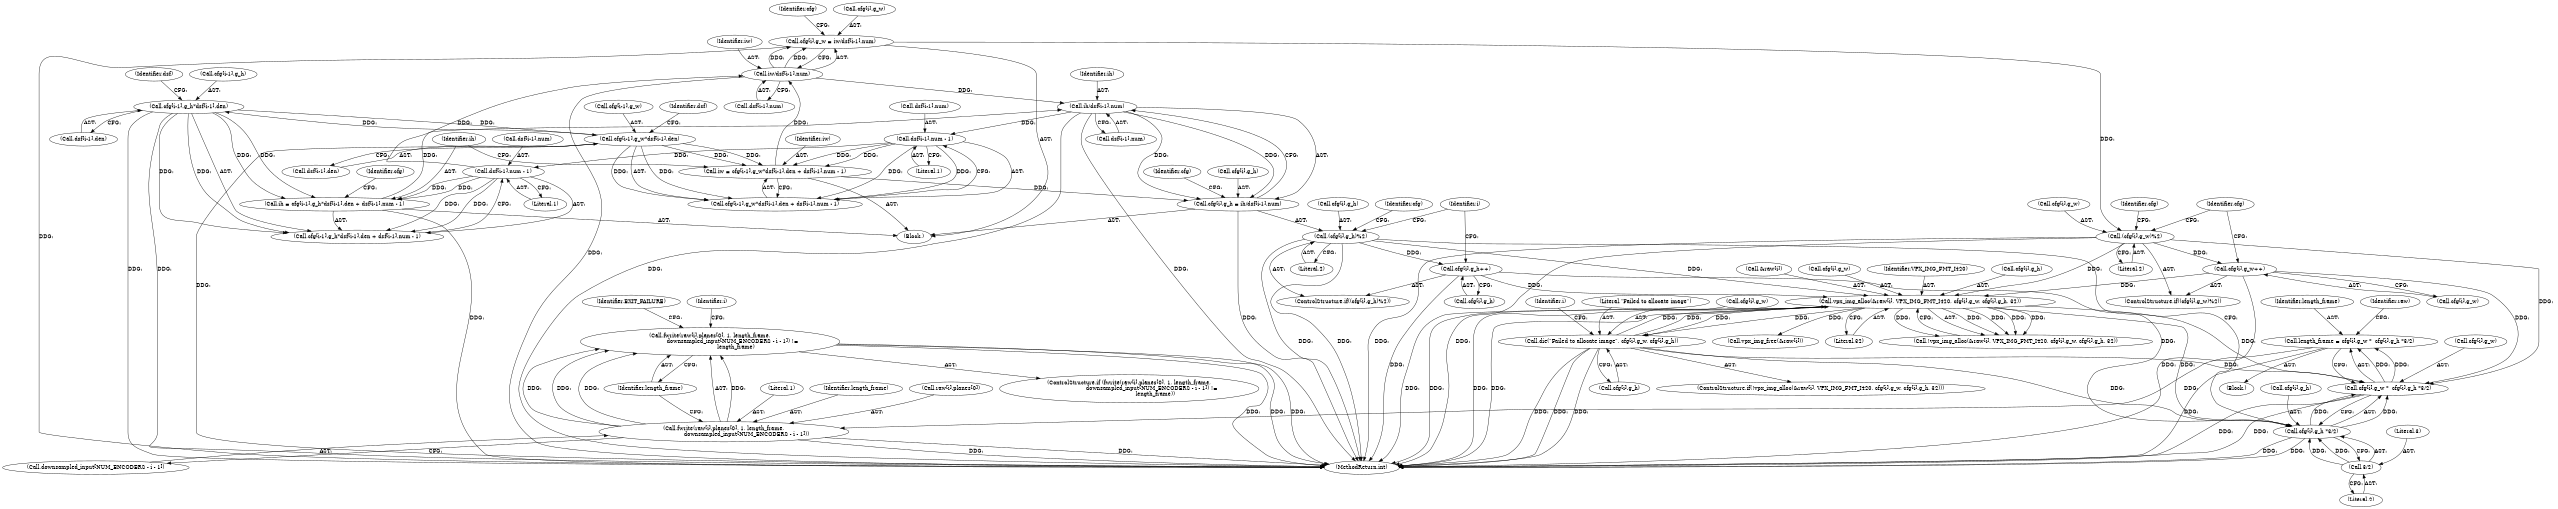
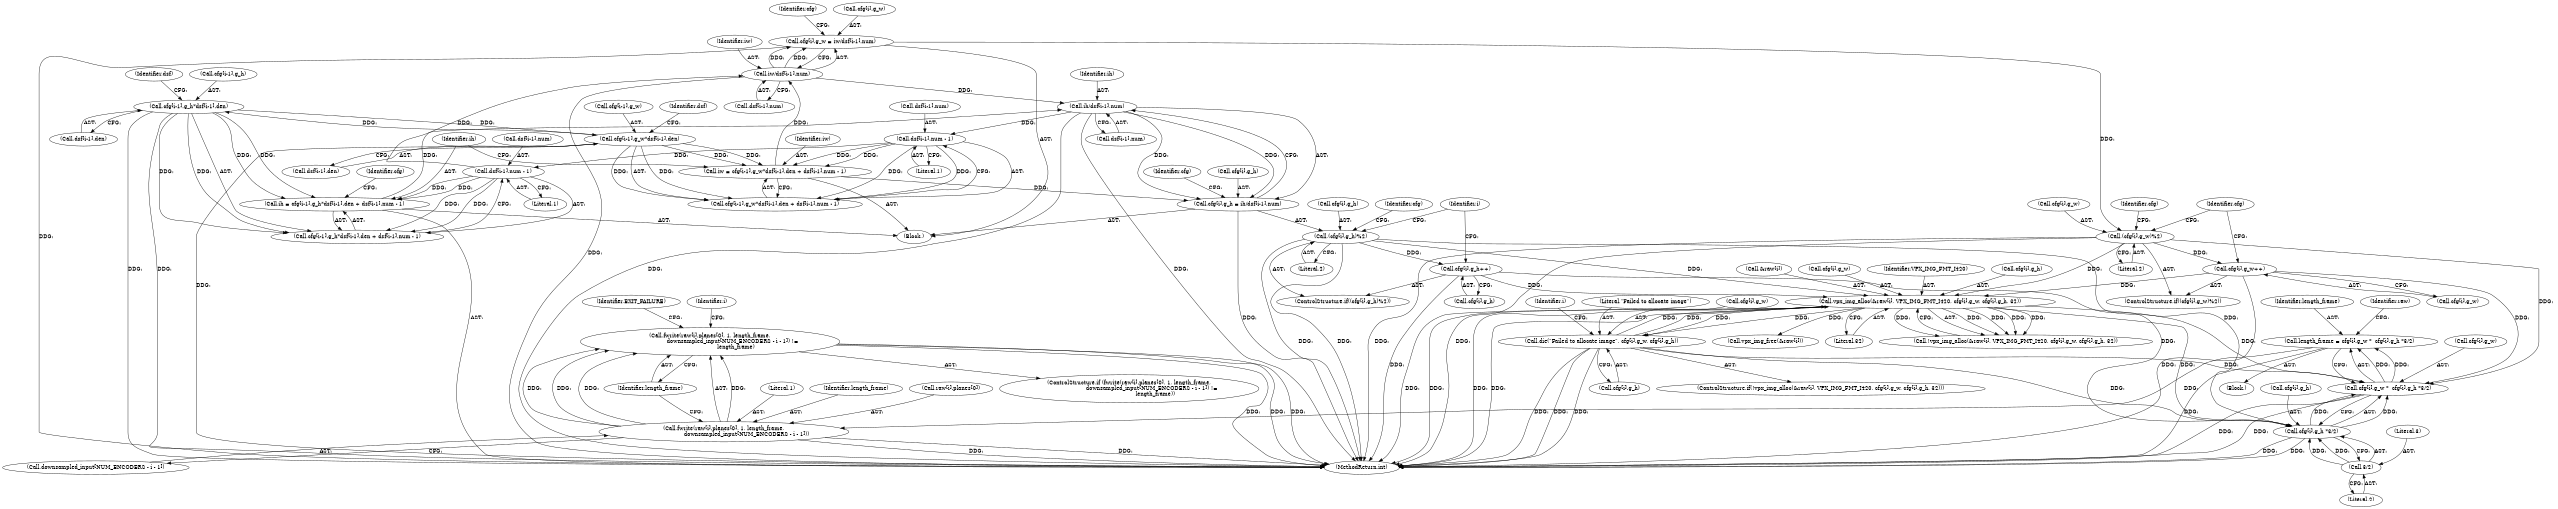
none -> (351, 221)
(478, 318) -> (478, 318)
(2232, 318) -> (2232, 318)
